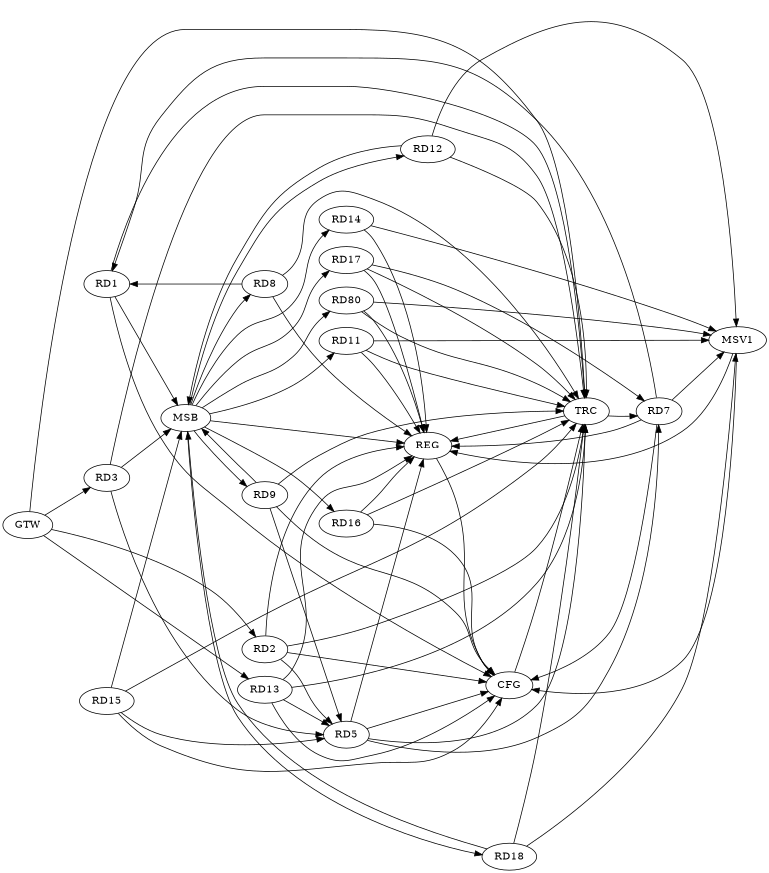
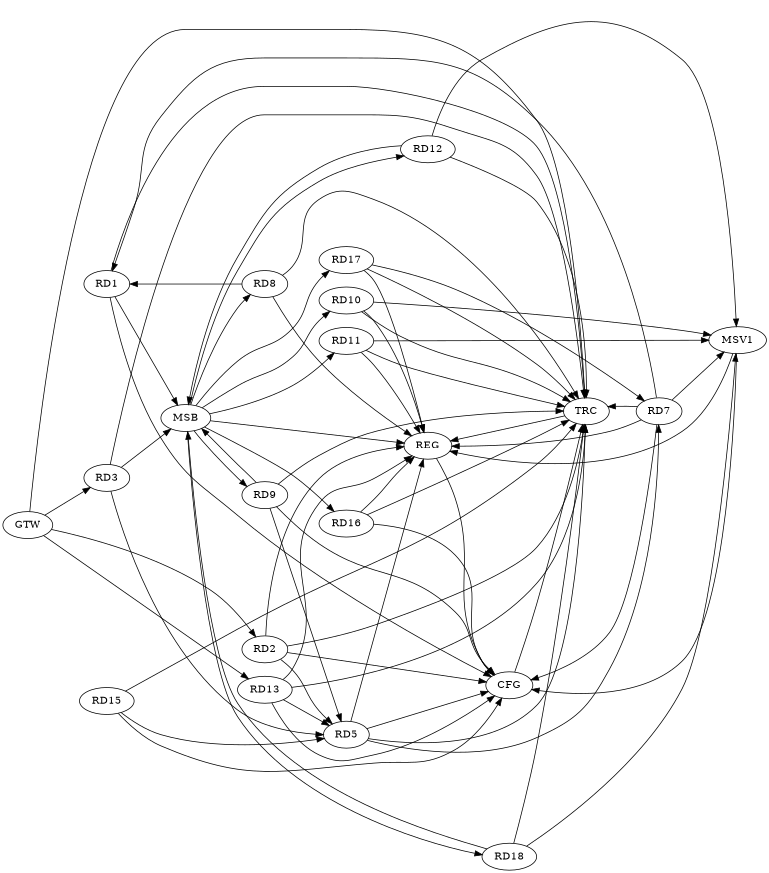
(346, 220) -> none
(346, 300) -> (346, 300)
(619, 416) -> (627, 406)
(145, 563) -> none
